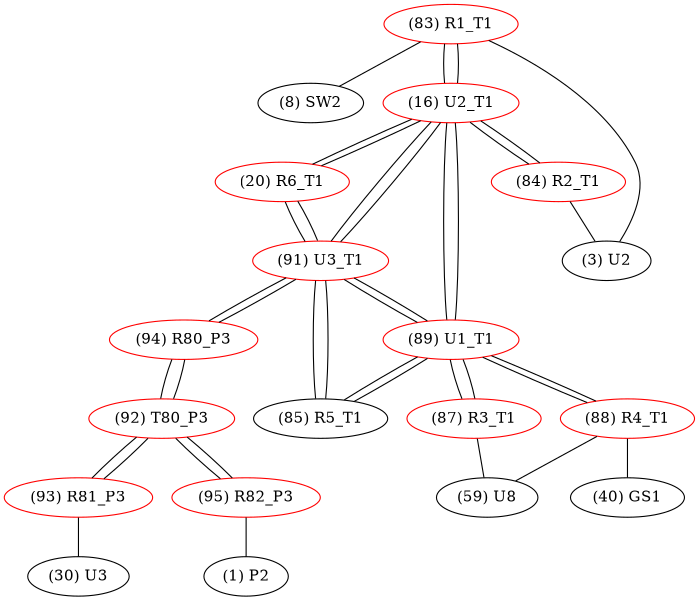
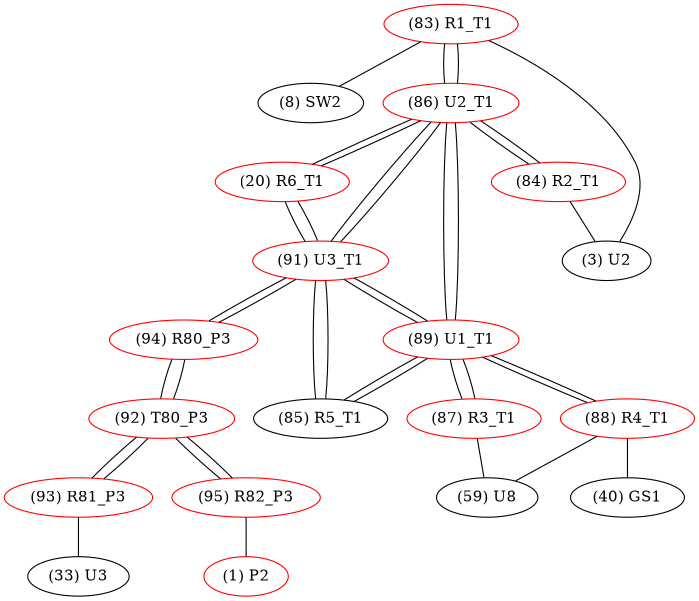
(451, 103) -> (451, 103)
(78, 576) -> (78, 576)
(246, 576) -> (246, 576)
